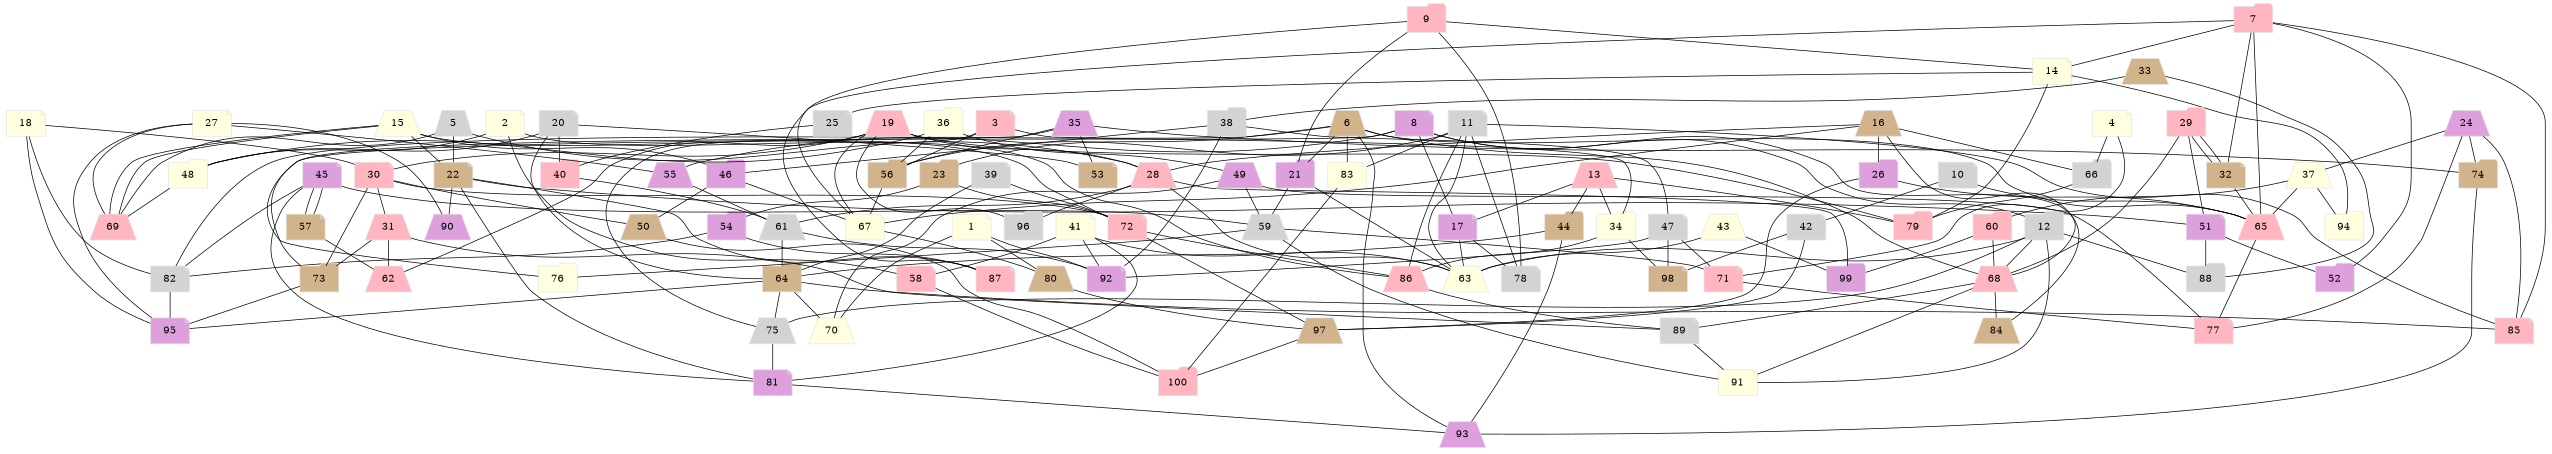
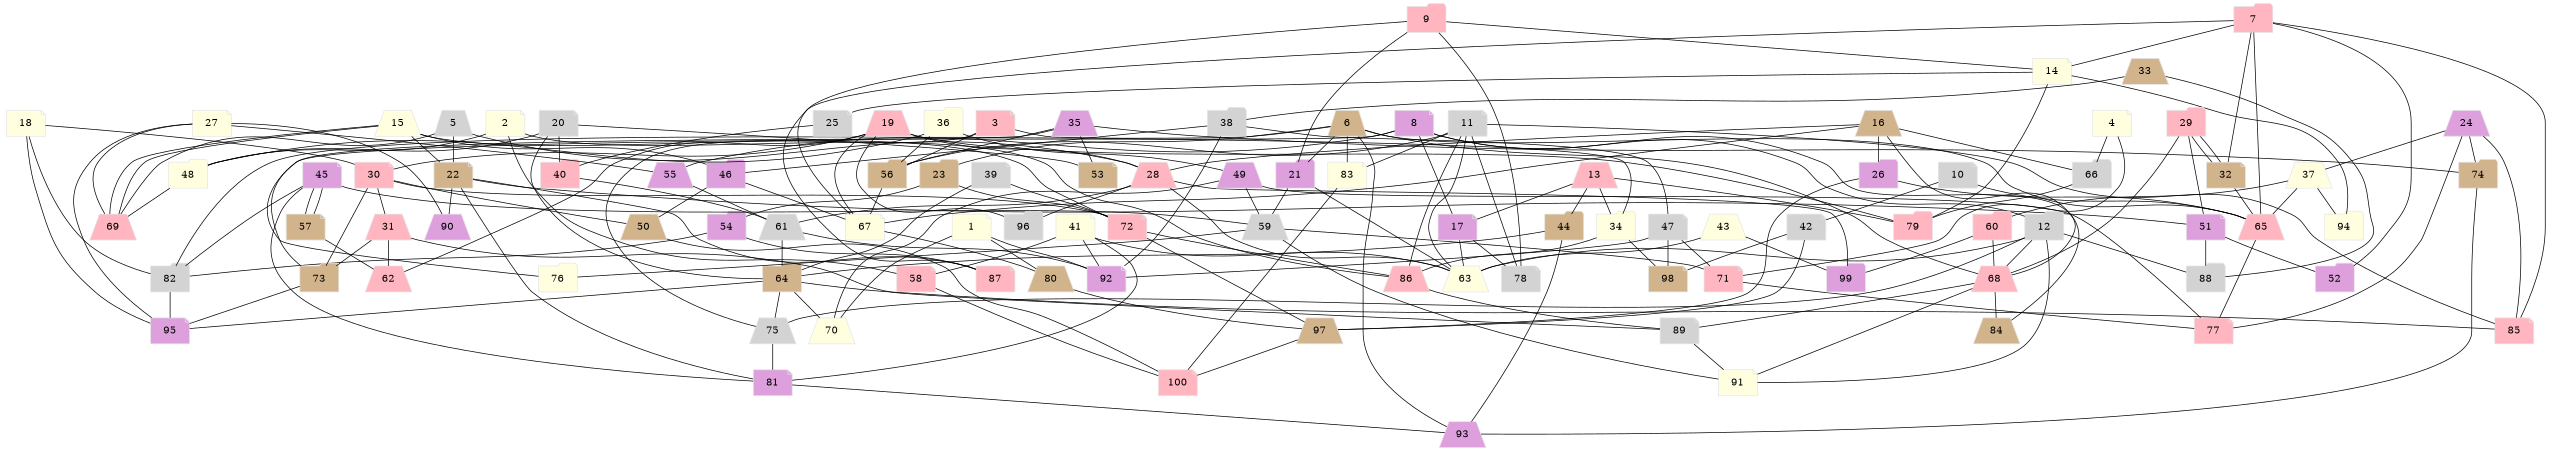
(170, 279) -> (170, 279)
(1178, 383) -> (1178, 383)
